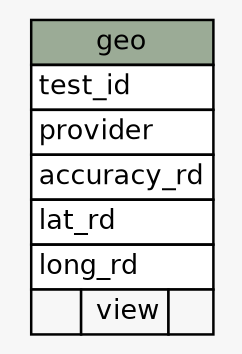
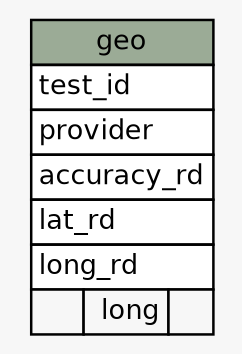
(129, 311) -> (131, 311)
